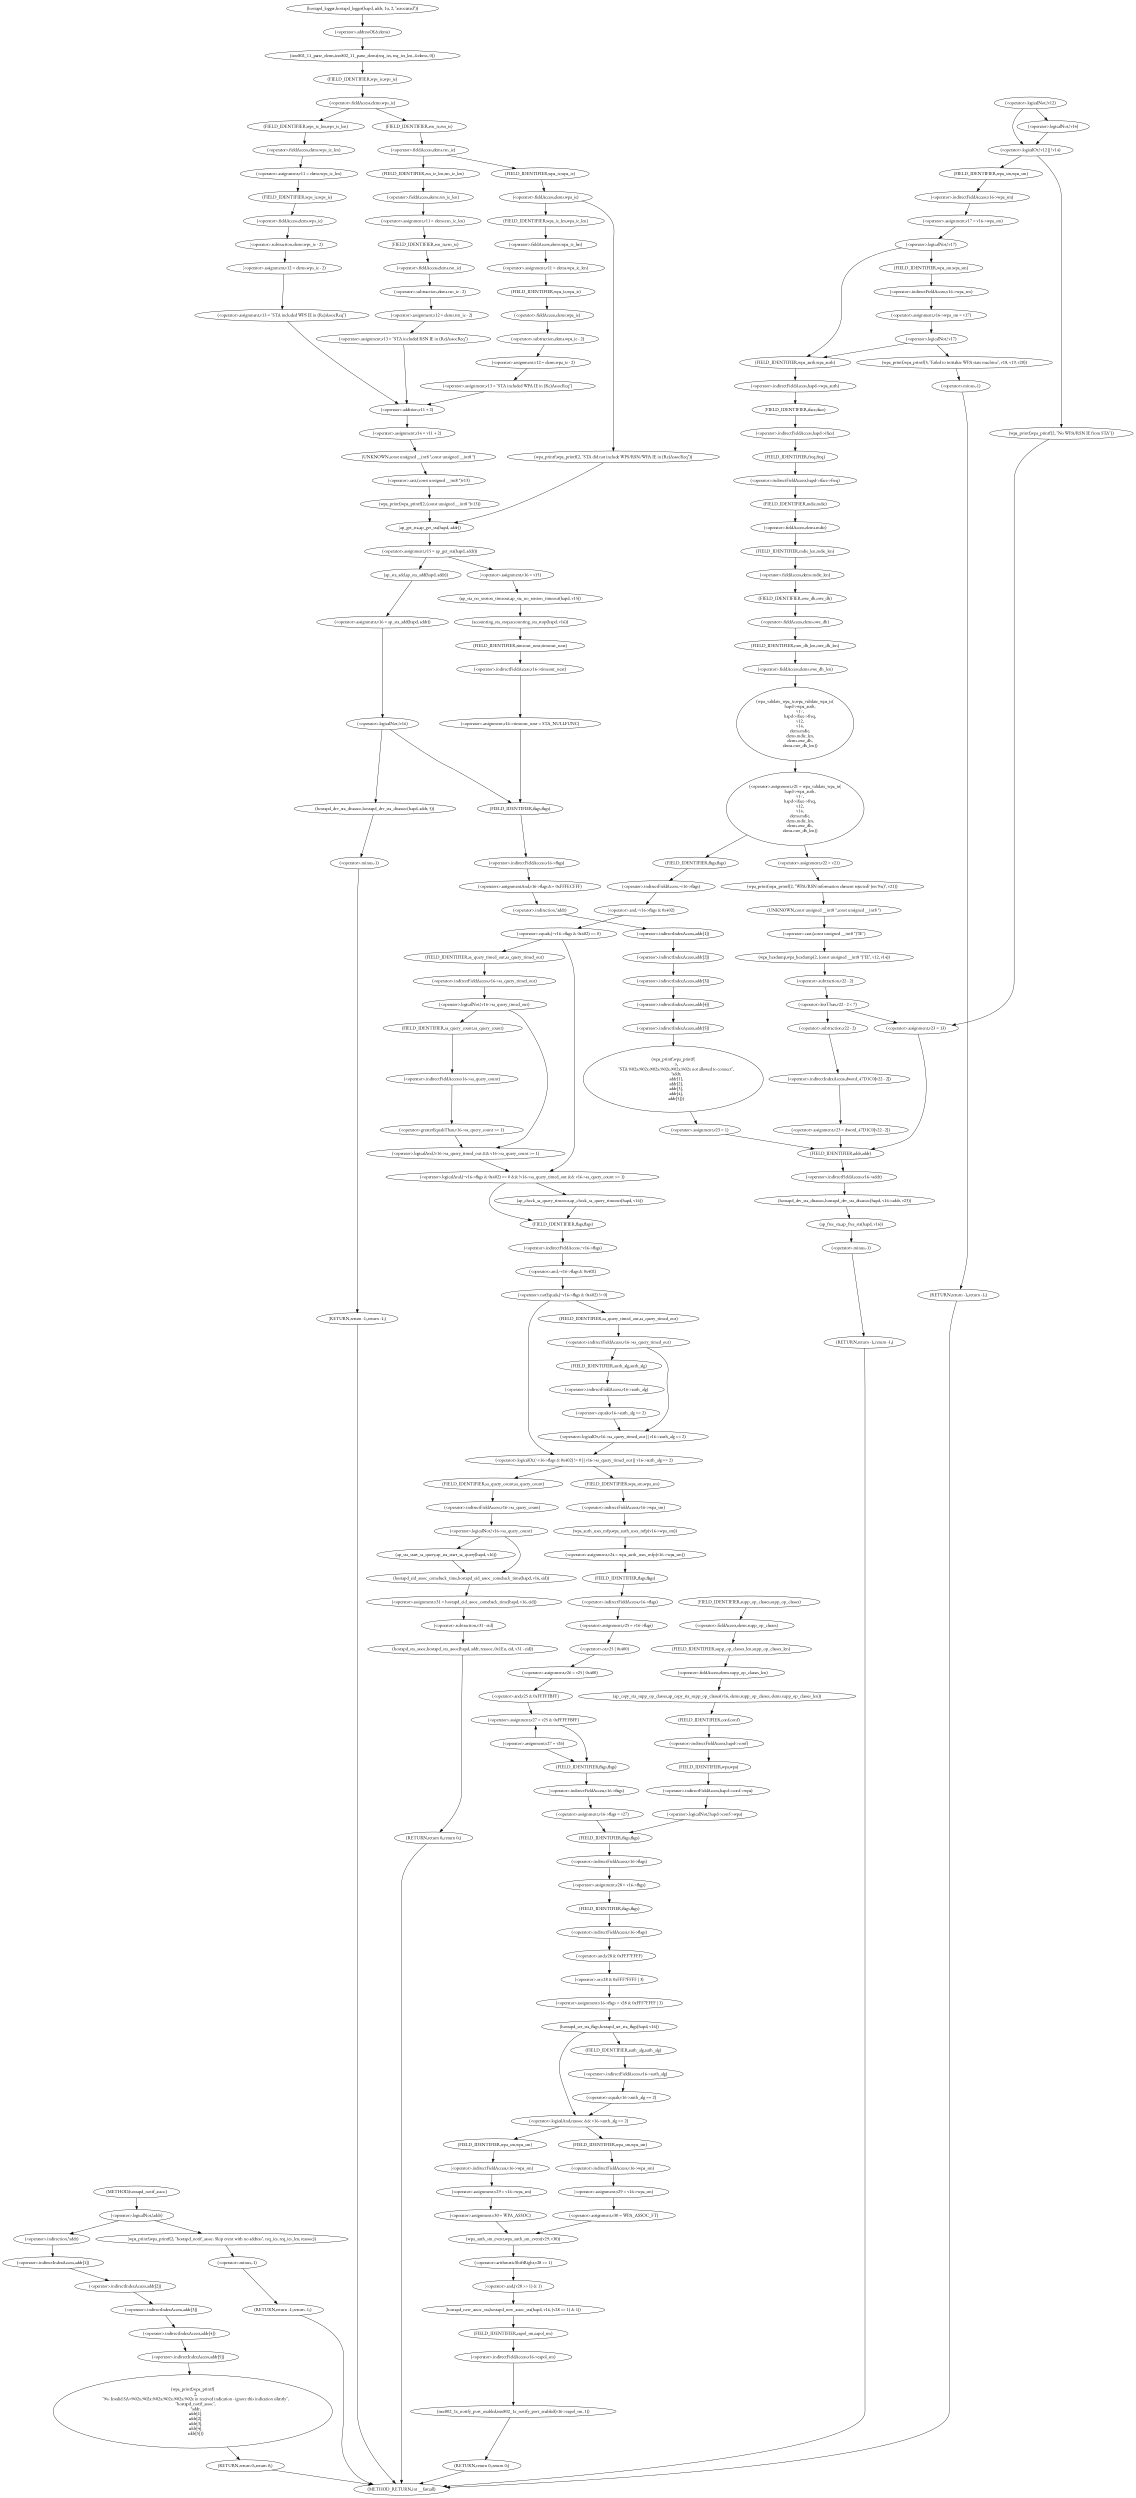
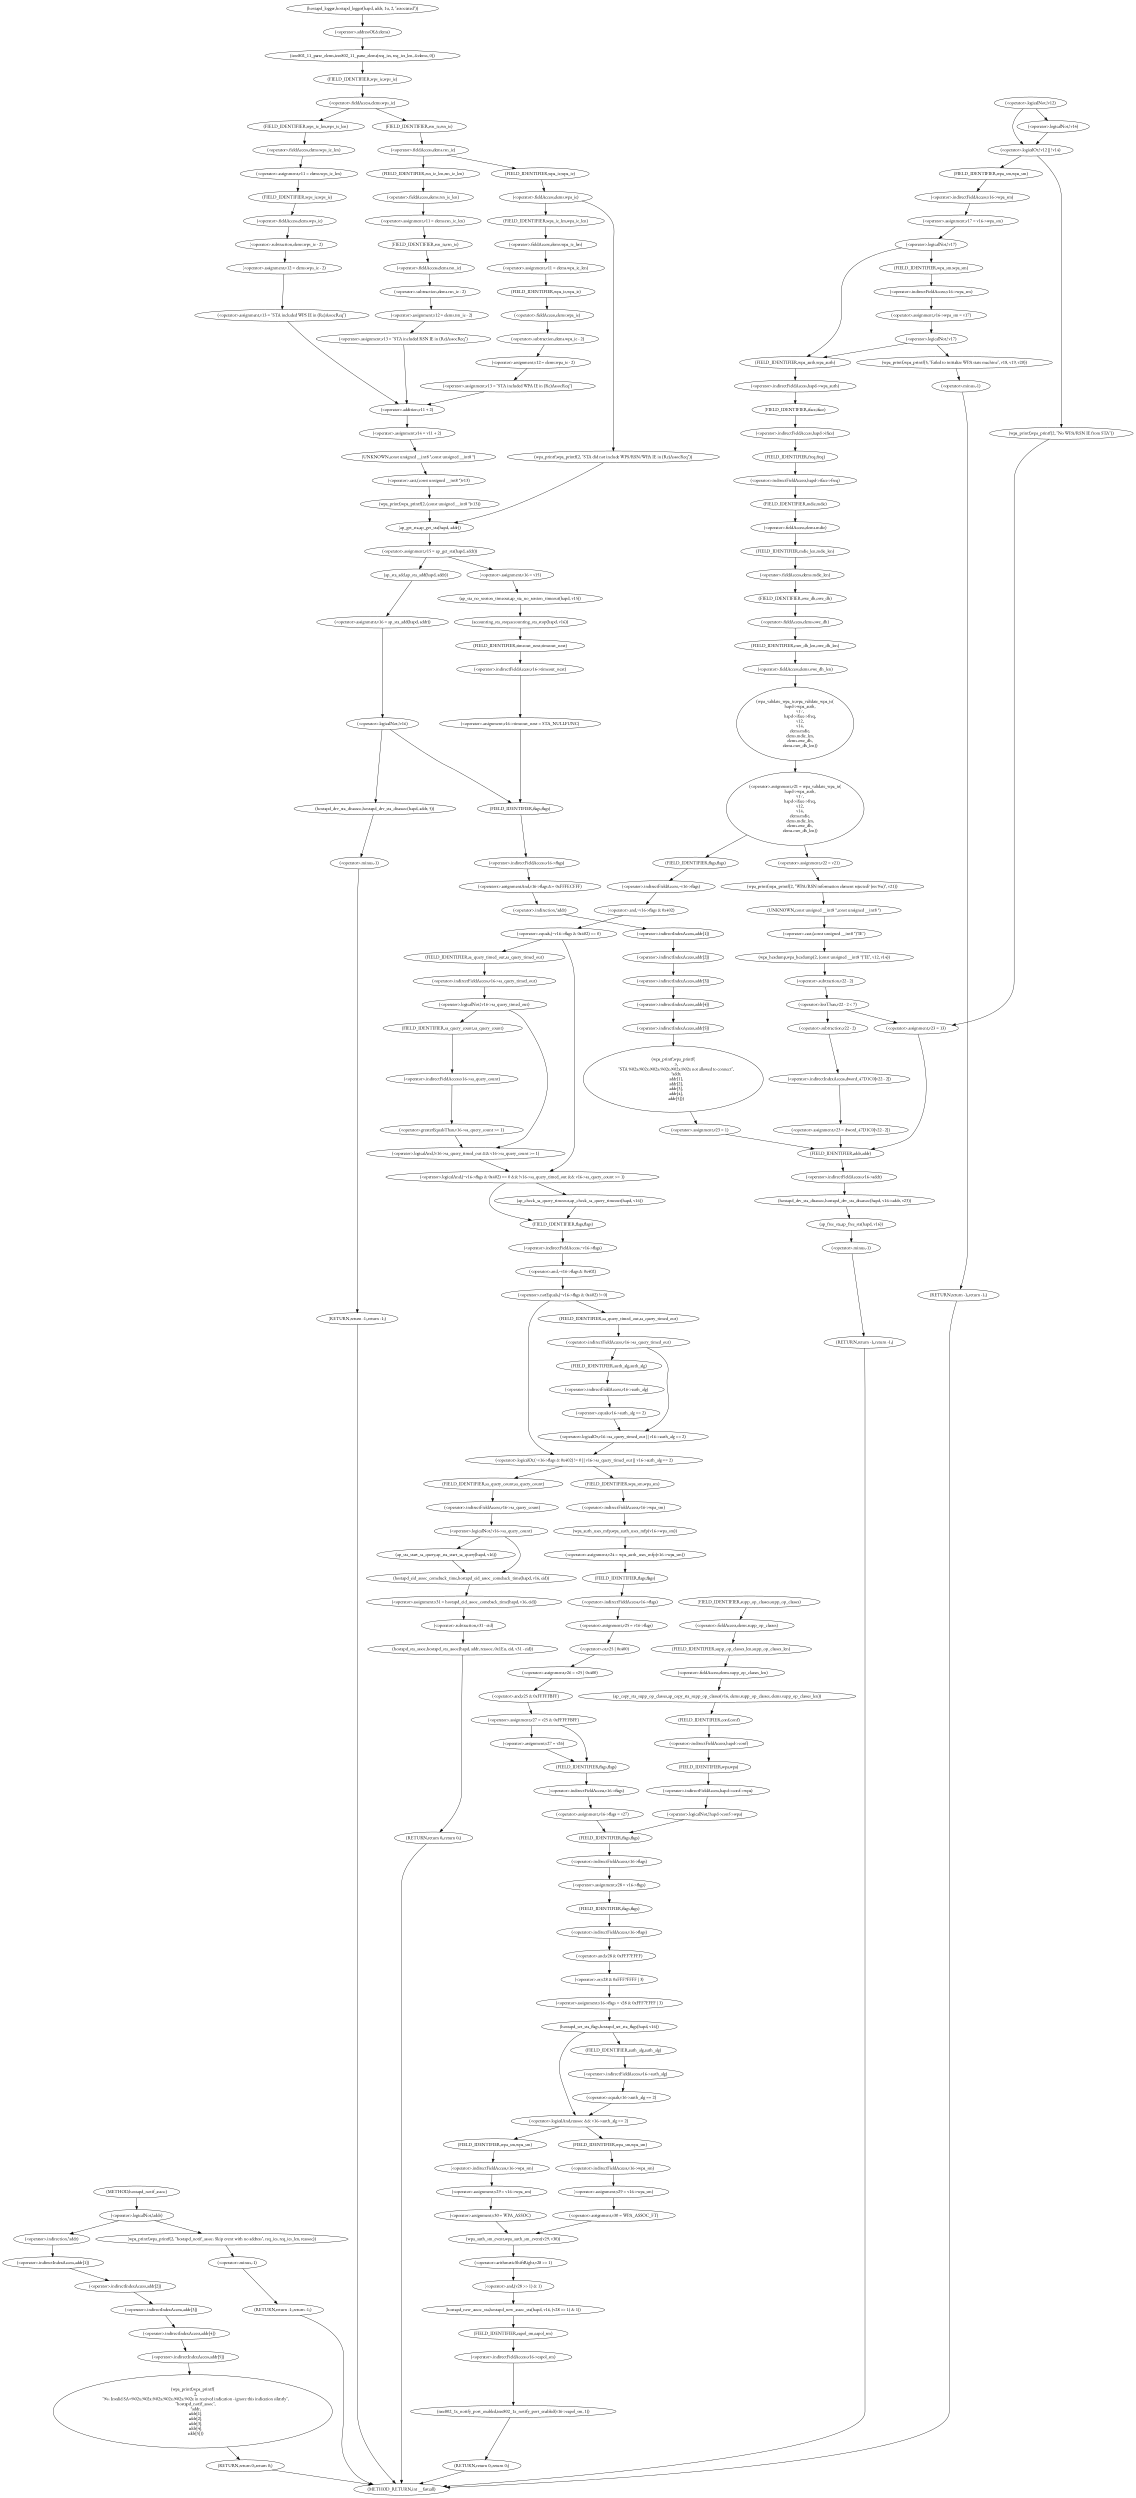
(536, 1733) -> (531, 1730)
